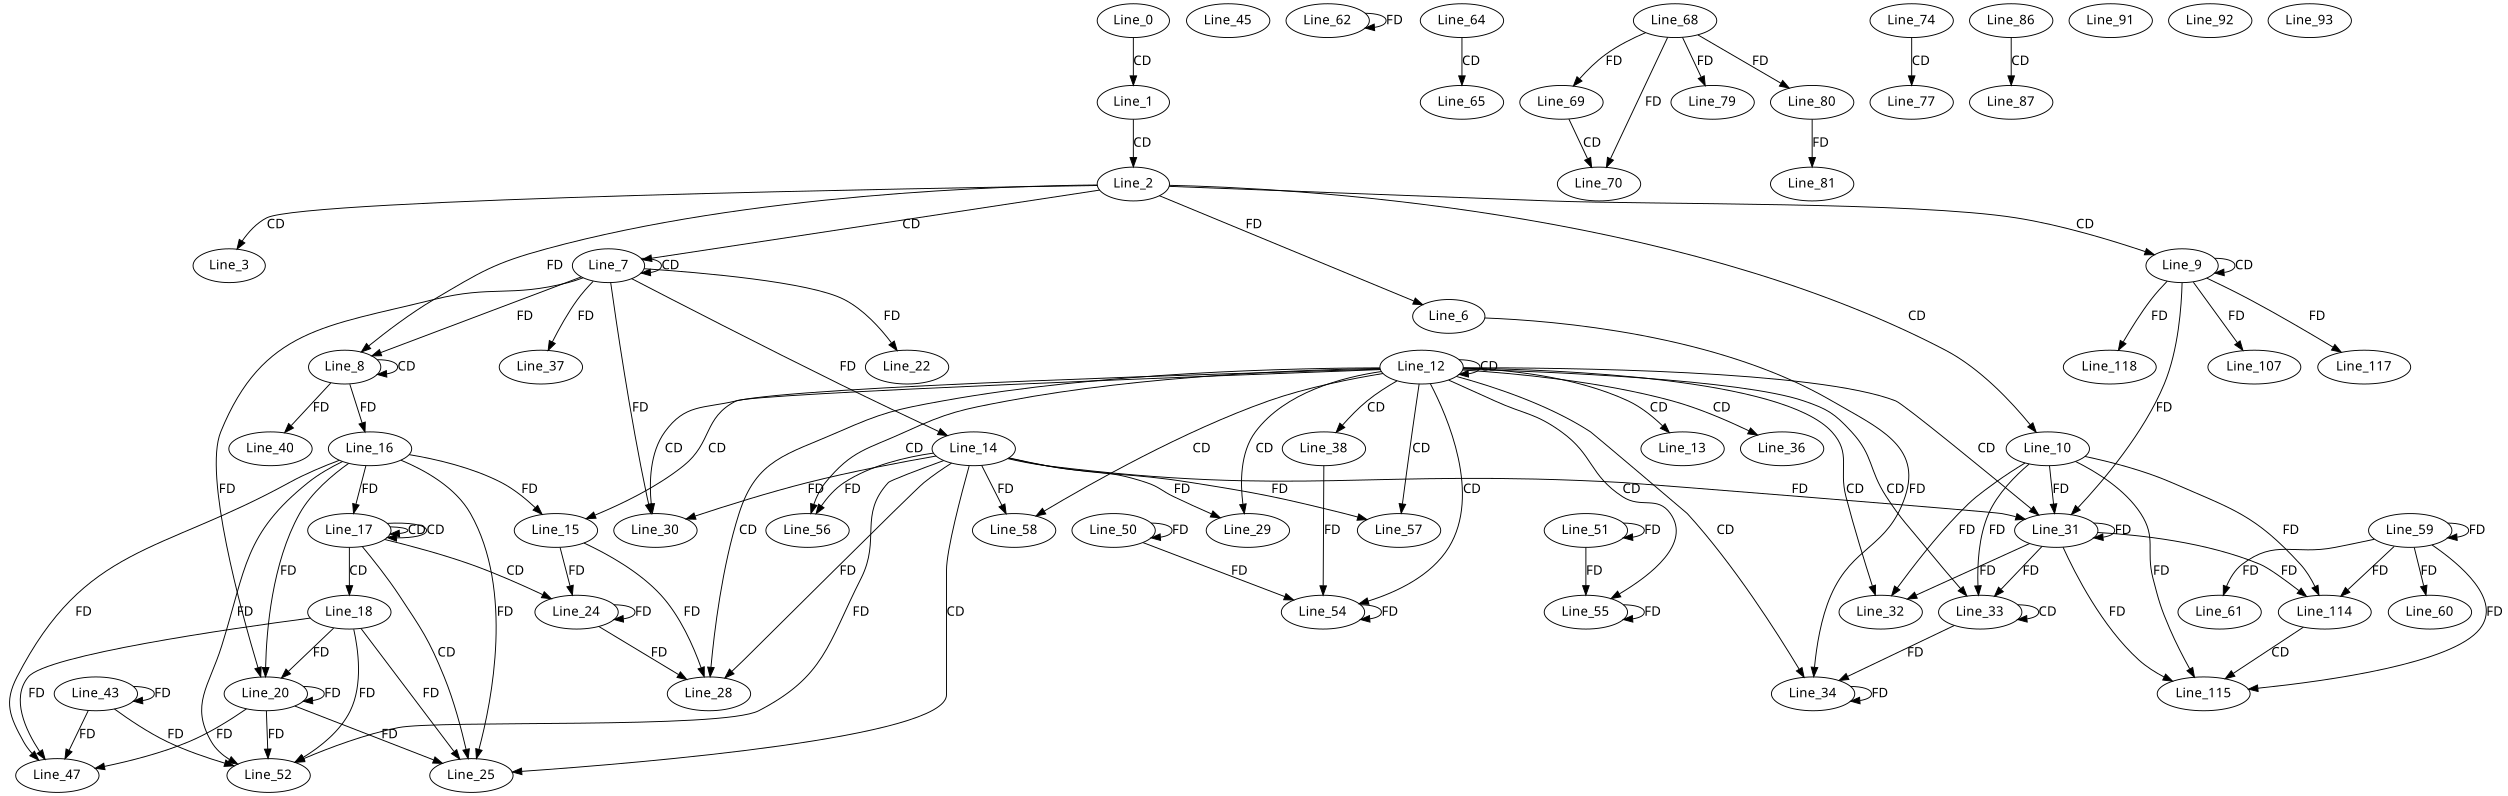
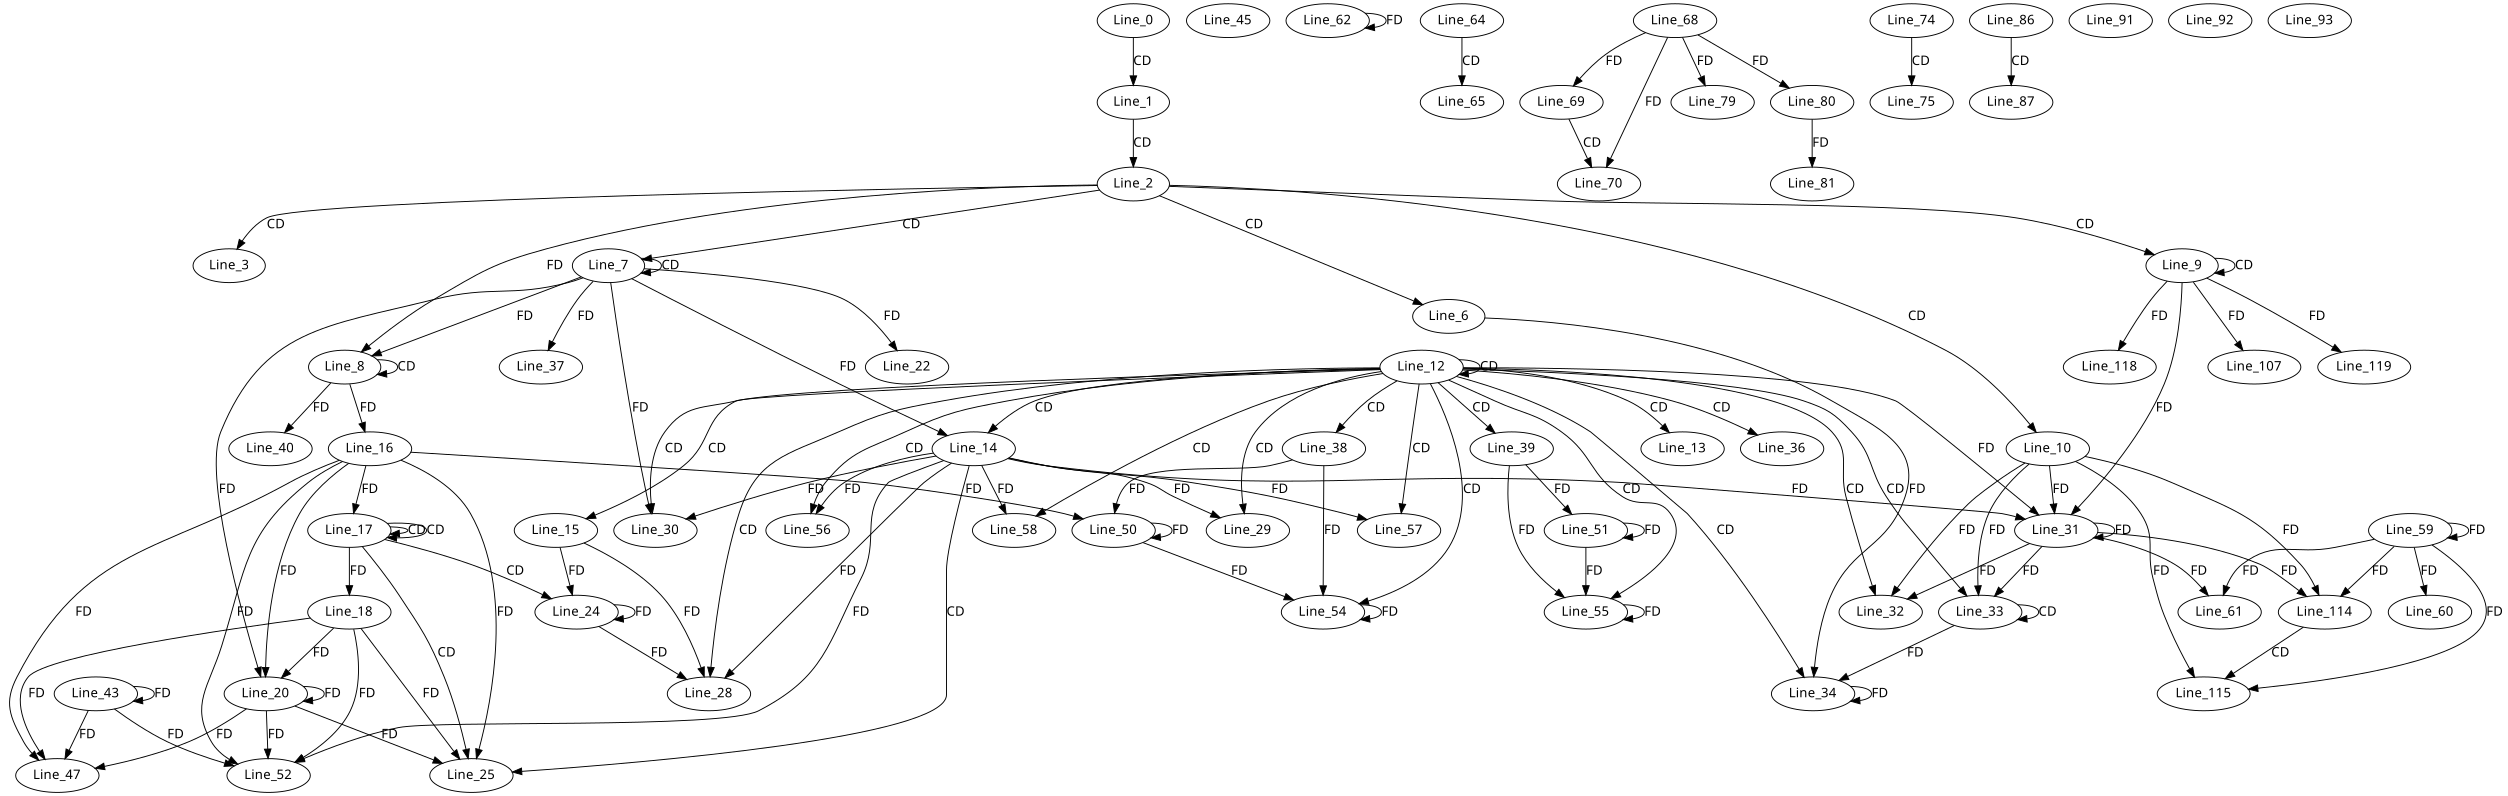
(1912, 102) -> (1912, 102)
(1254, 225) -> (1254, 225)
(2364, 367) -> (2364, 367)
none -> (1183, 378)
none -> (1512, 449)
(1987, 449) -> (1987, 449)
none -> (1197, 469)
(476, 472) -> (743, 473)
(359, 571) -> (359, 571)
(2104, 620) -> (2156, 555)
